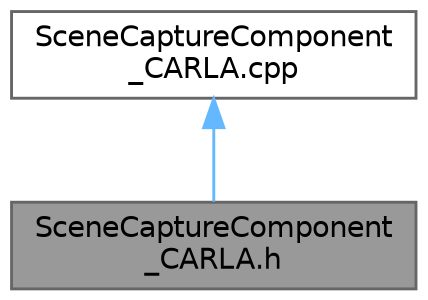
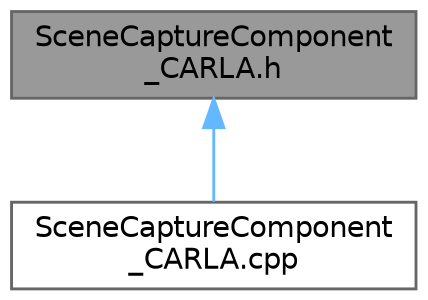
(214, 165) -> (214, 165)
